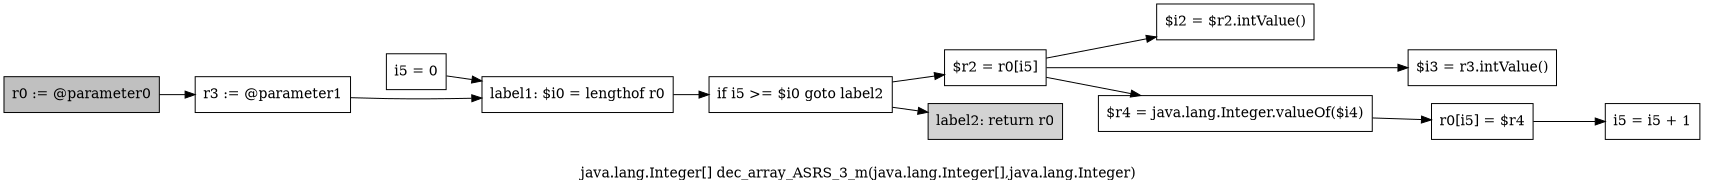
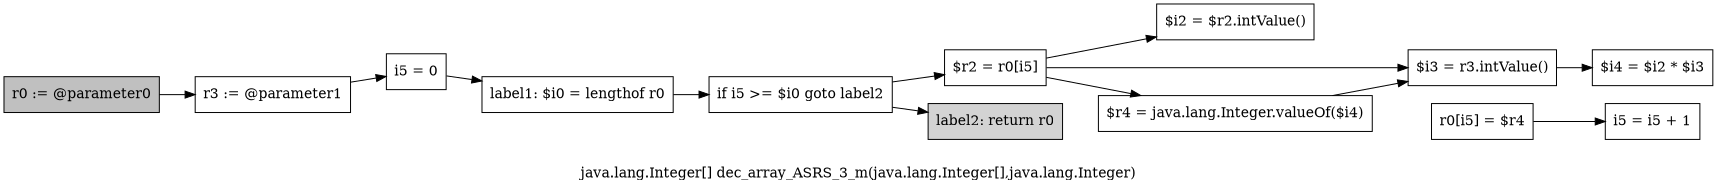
none -> (1653, 68)
(411, 99) -> (363, 80)
(1397, 119) -> (1365, 89)
